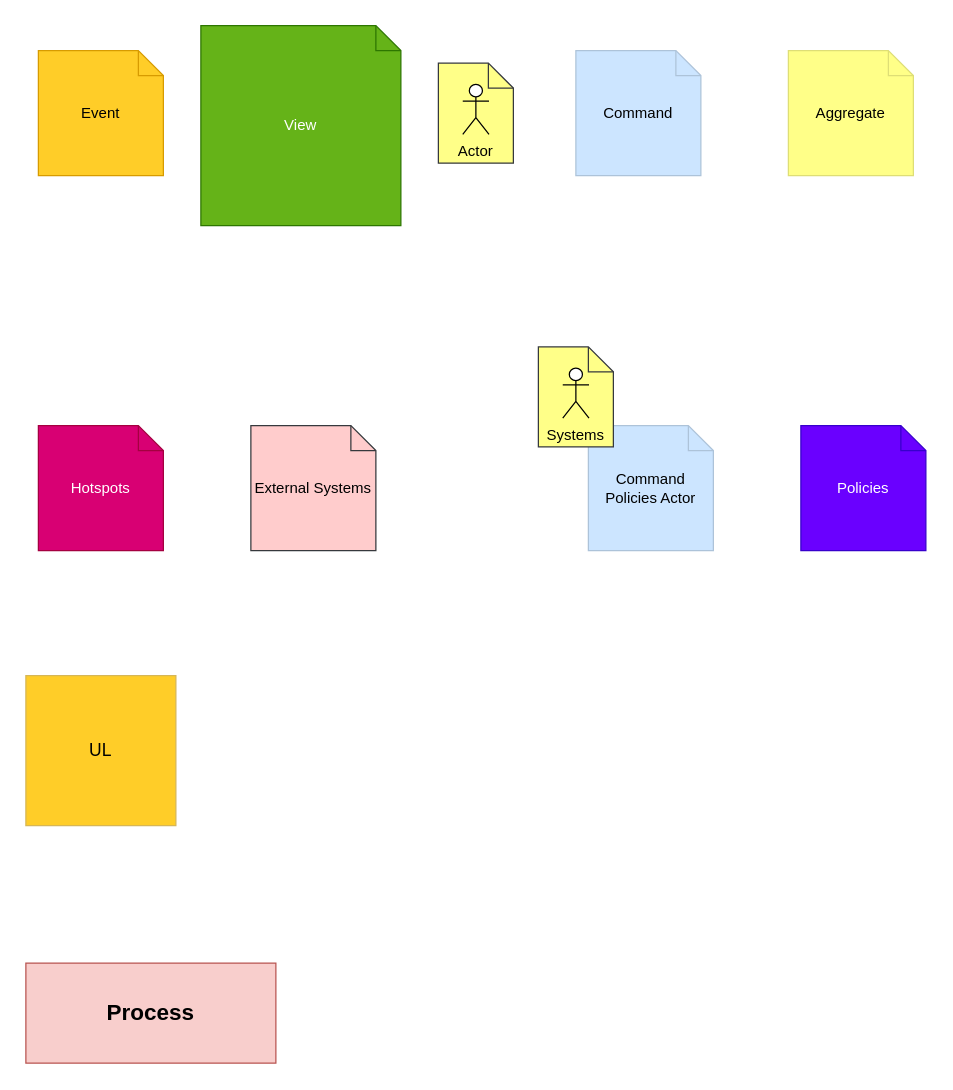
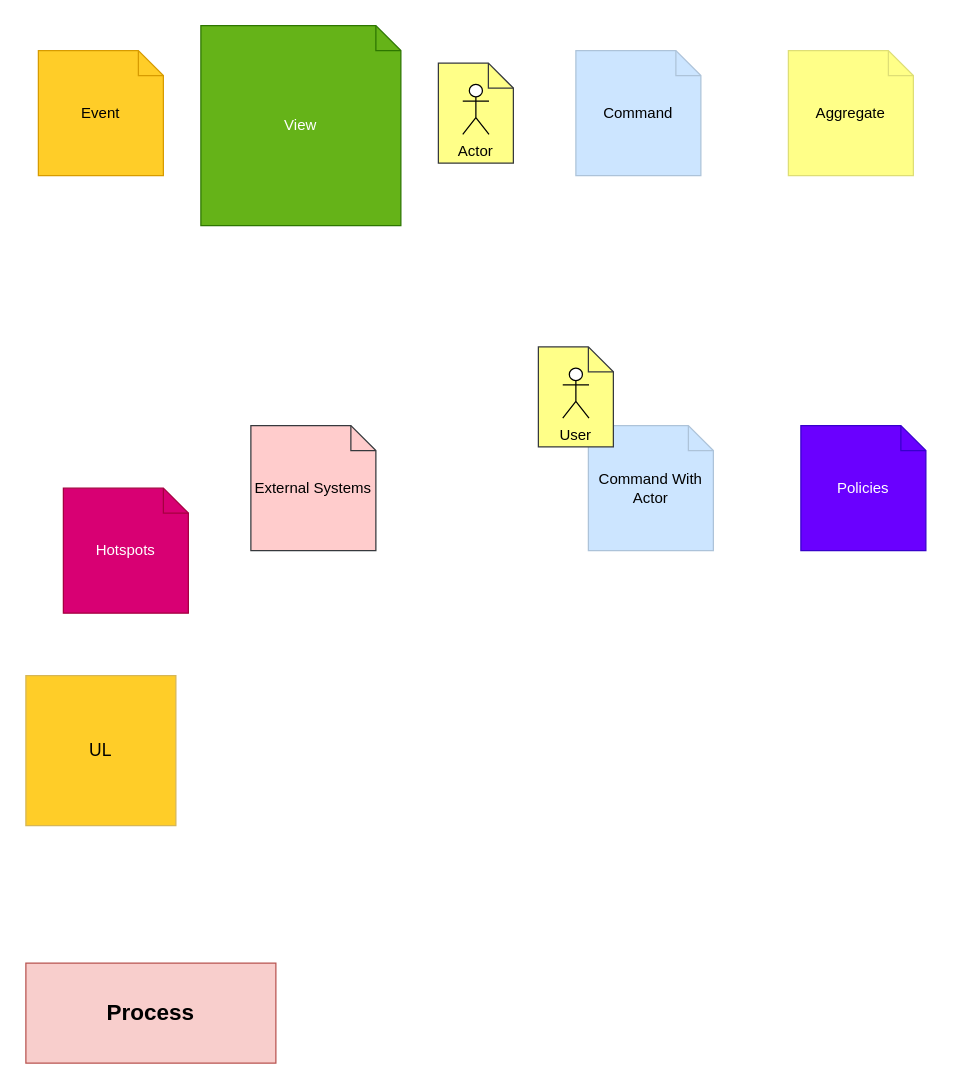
(576, 434) -> (576, 434)
(101, 488) -> (126, 551)
(651, 488) -> (651, 488)
